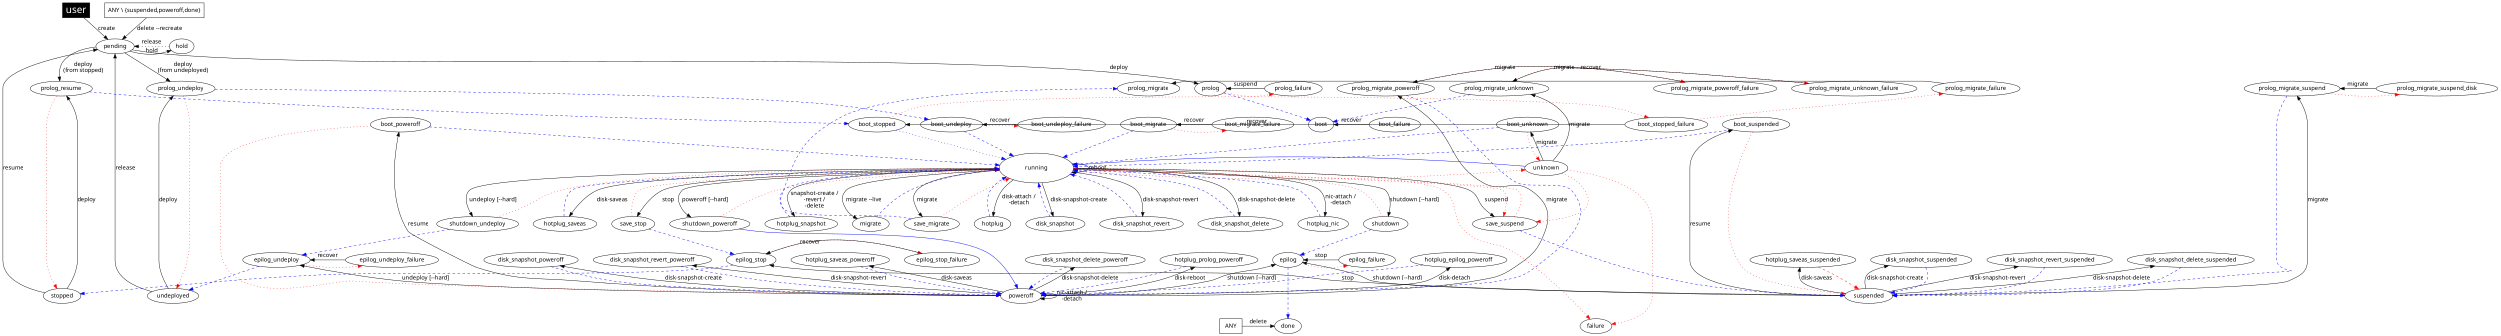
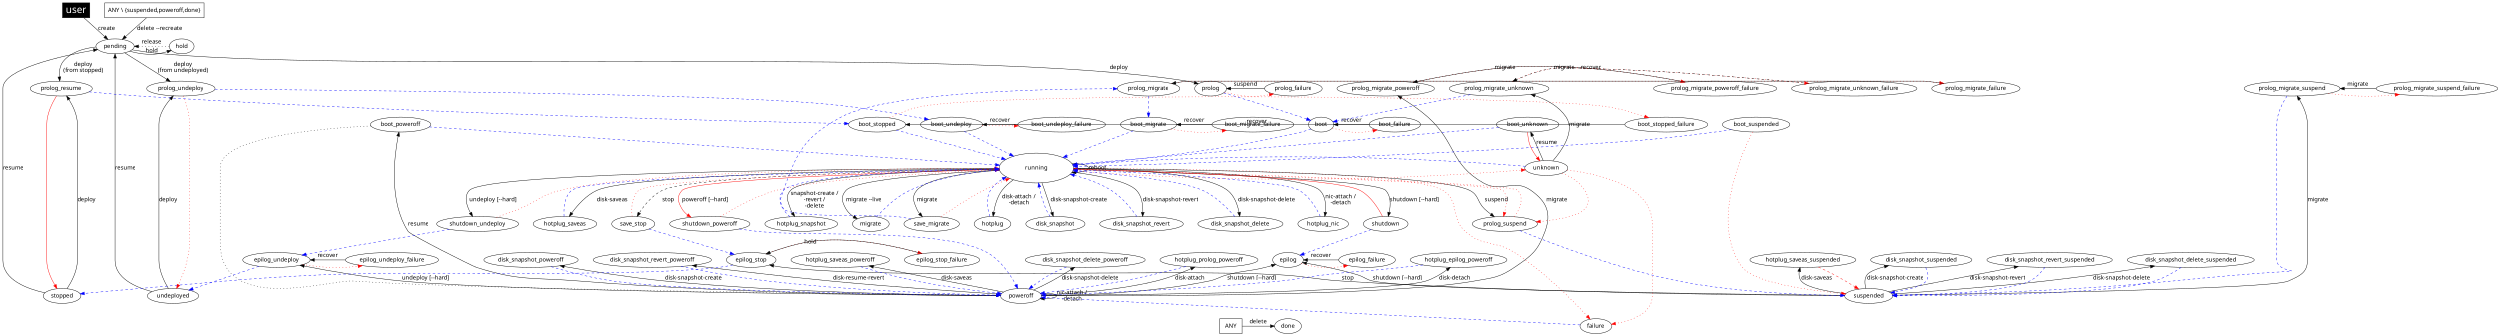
(1662, 72) -> (1662, 72)
(2437, 89) -> (2437, 89)
none -> (1149, 104)
(1818, 107) -> (1556, 81)
none -> (1353, 132)
(1547, 143) -> (1547, 143)
(949, 144) -> (949, 144)
(1530, 145) -> (1530, 145)
none -> (1201, 151)
(1279, 157) -> (1279, 157)
(126, 168) -> (126, 168)
(814, 175) -> (814, 175)
(826, 176) -> (826, 176)
(1237, 176) -> (1237, 176)
(47, 190) -> (47, 190)
(1505, 224) -> (1505, 224)
(886, 235) -> (886, 235)
(810, 242) -> (810, 242)
(1321, 256) -> (1321, 256)
(1693, 268) -> none
(859, 278) -> (859, 278)
(1190, 278) -> (1190, 278)
(398, 283) -> (398, 283)
(1479, 283) -> (1313, 311)
(1288, 289) -> none
